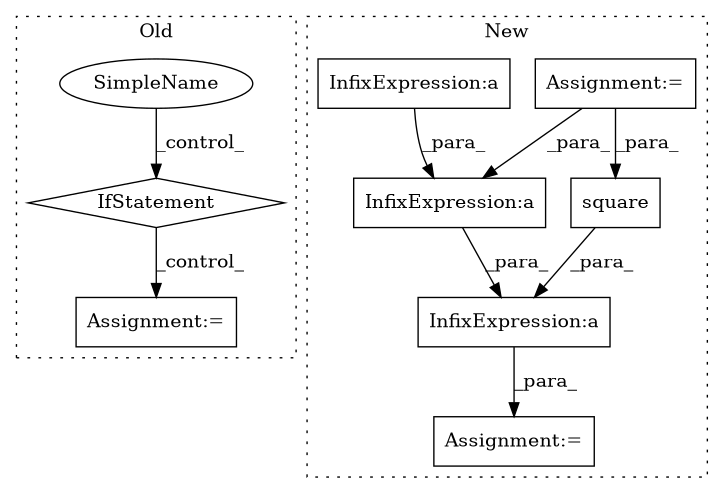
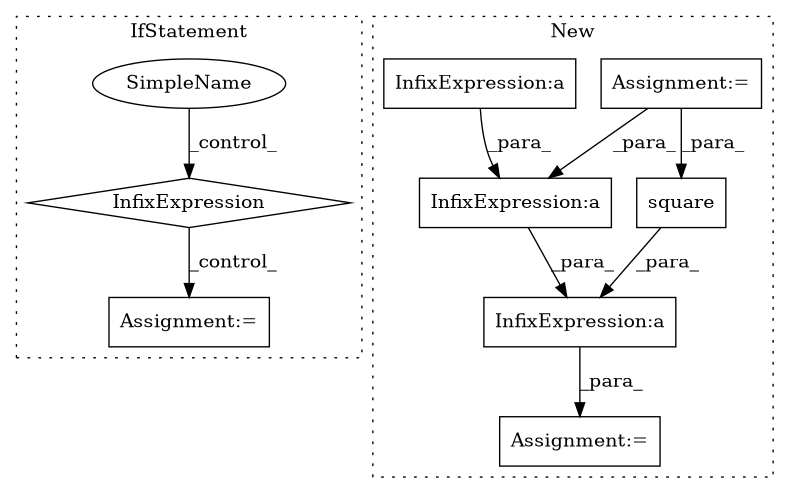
(156, 32) -> (189, 32)
(156, 203) -> (189, 203)
